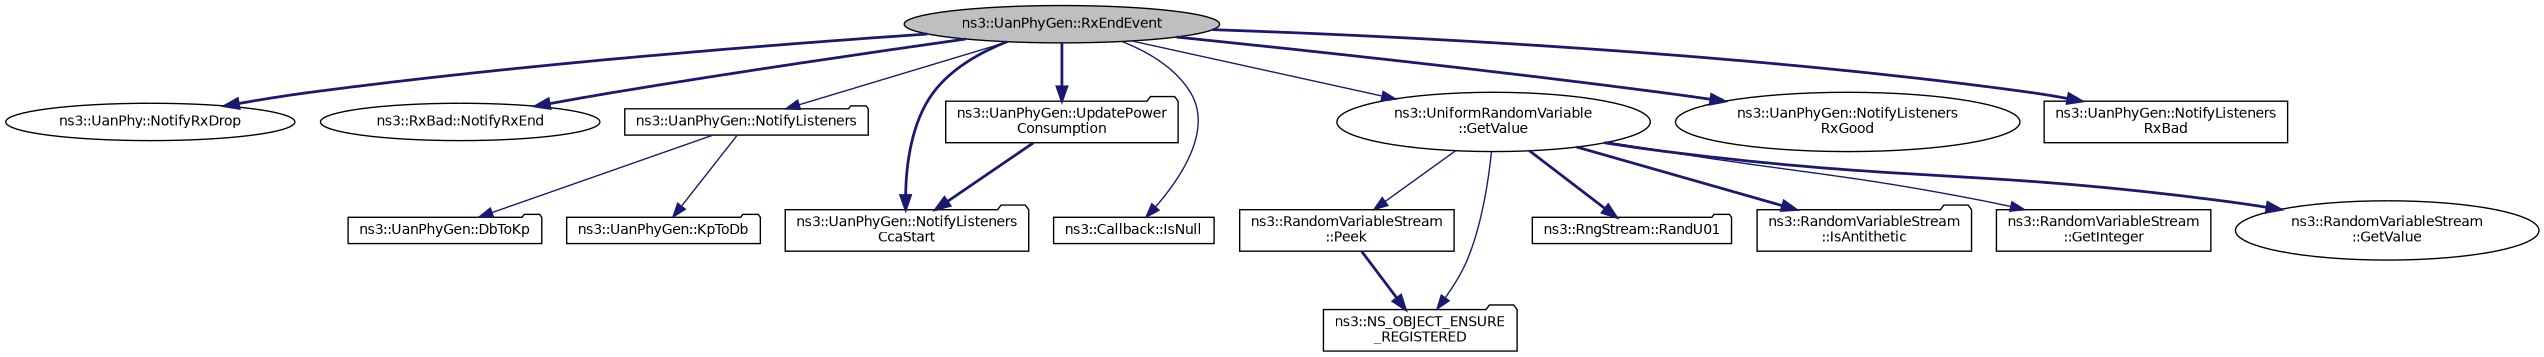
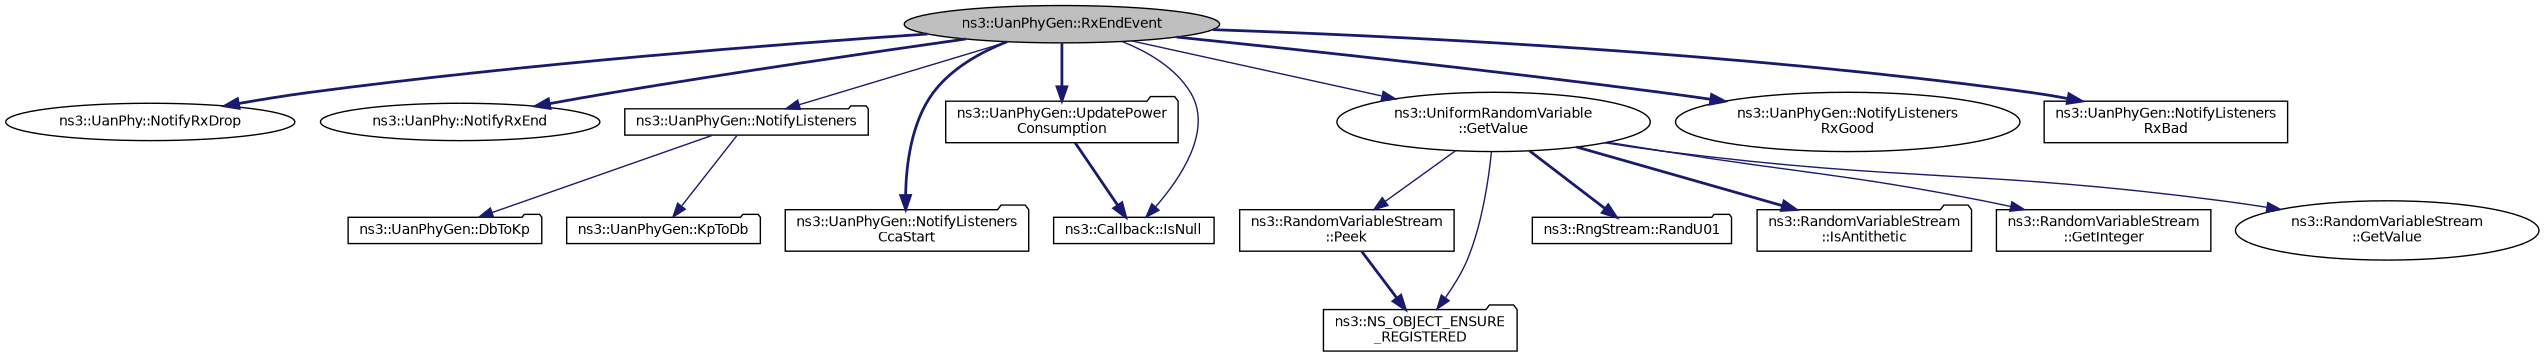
(460, 122) -> (460, 122)
(990, 172) -> (1096, 174)
(1935, 175) -> (1935, 175)
